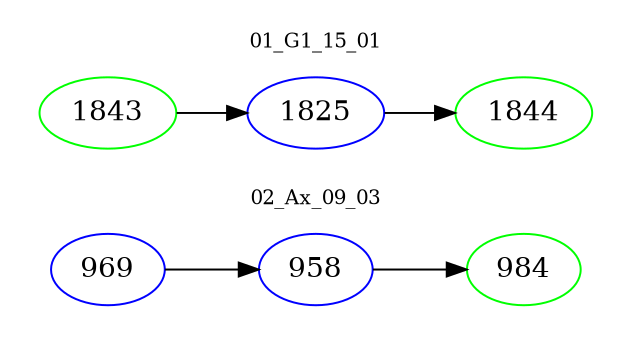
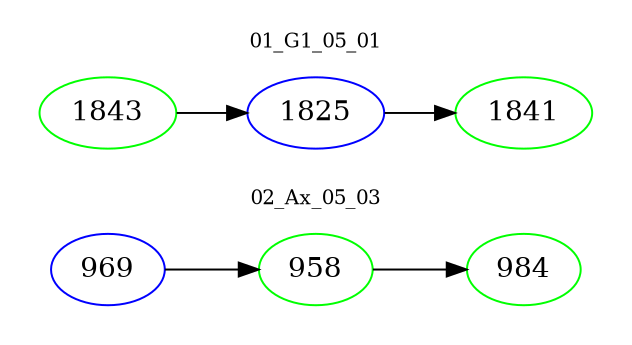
(316, 43) -> (316, 43)
(524, 113) -> (524, 113)
(316, 199) -> (316, 199)
(316, 270) -> (316, 270)
